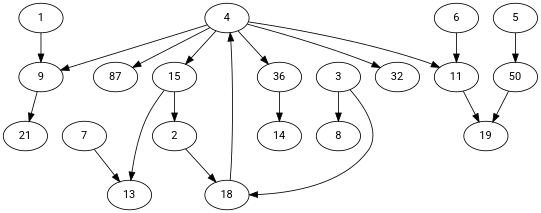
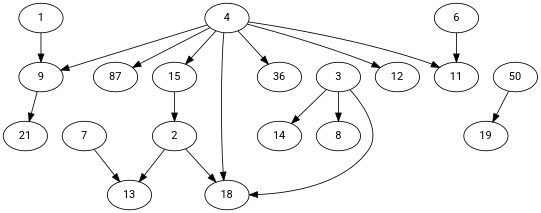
(515, 18) -> none
(397, 77) -> (397, 77)
(279, 103) -> (312, 104)
(469, 103) -> none
(232, 111) -> (221, 102)
(142, 129) -> (155, 162)
